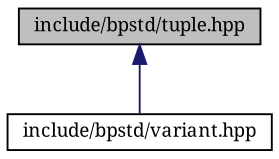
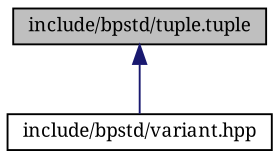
(140, 26) -> (140, 26)
